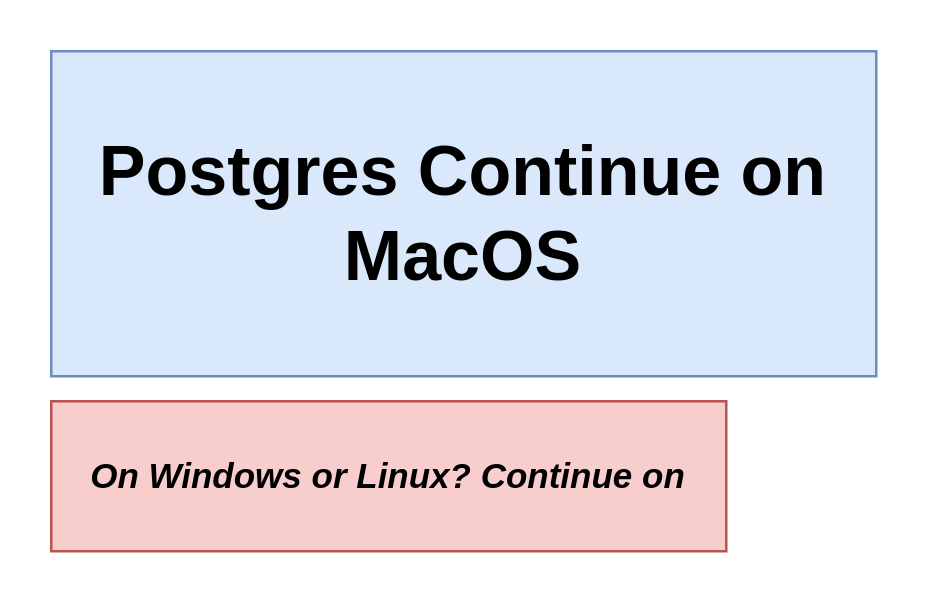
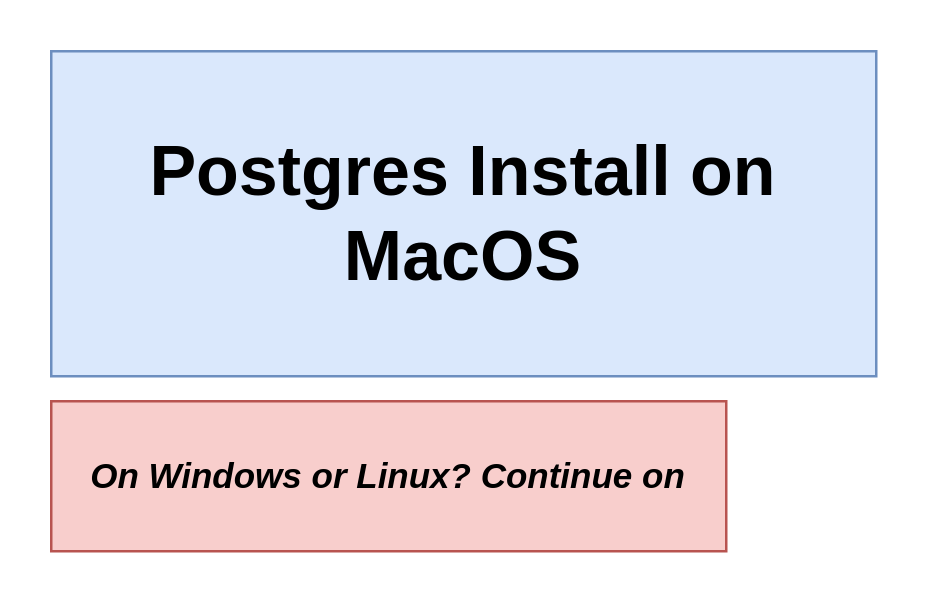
(464, 214) -> (464, 214)
